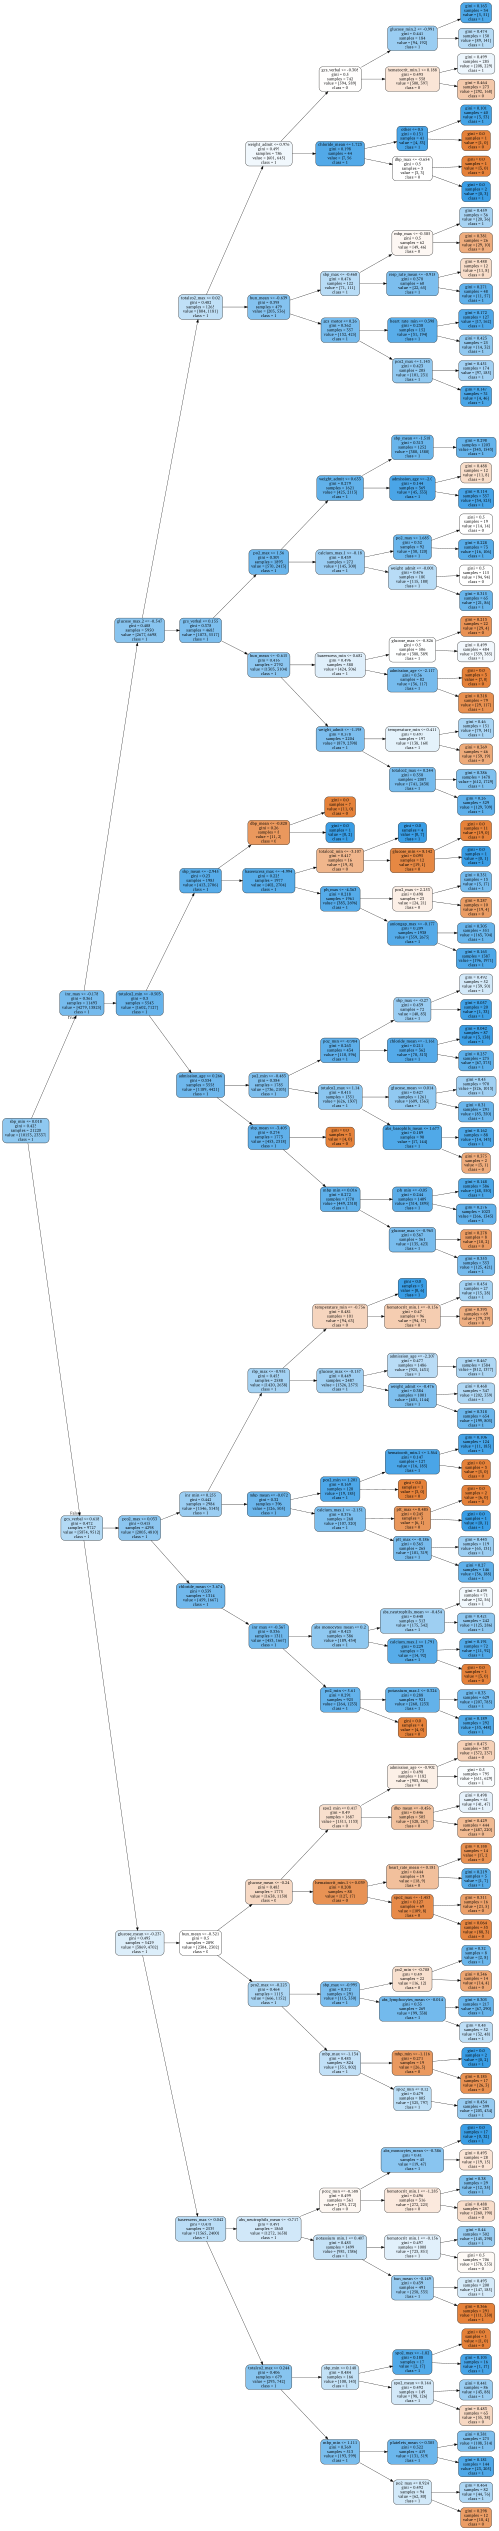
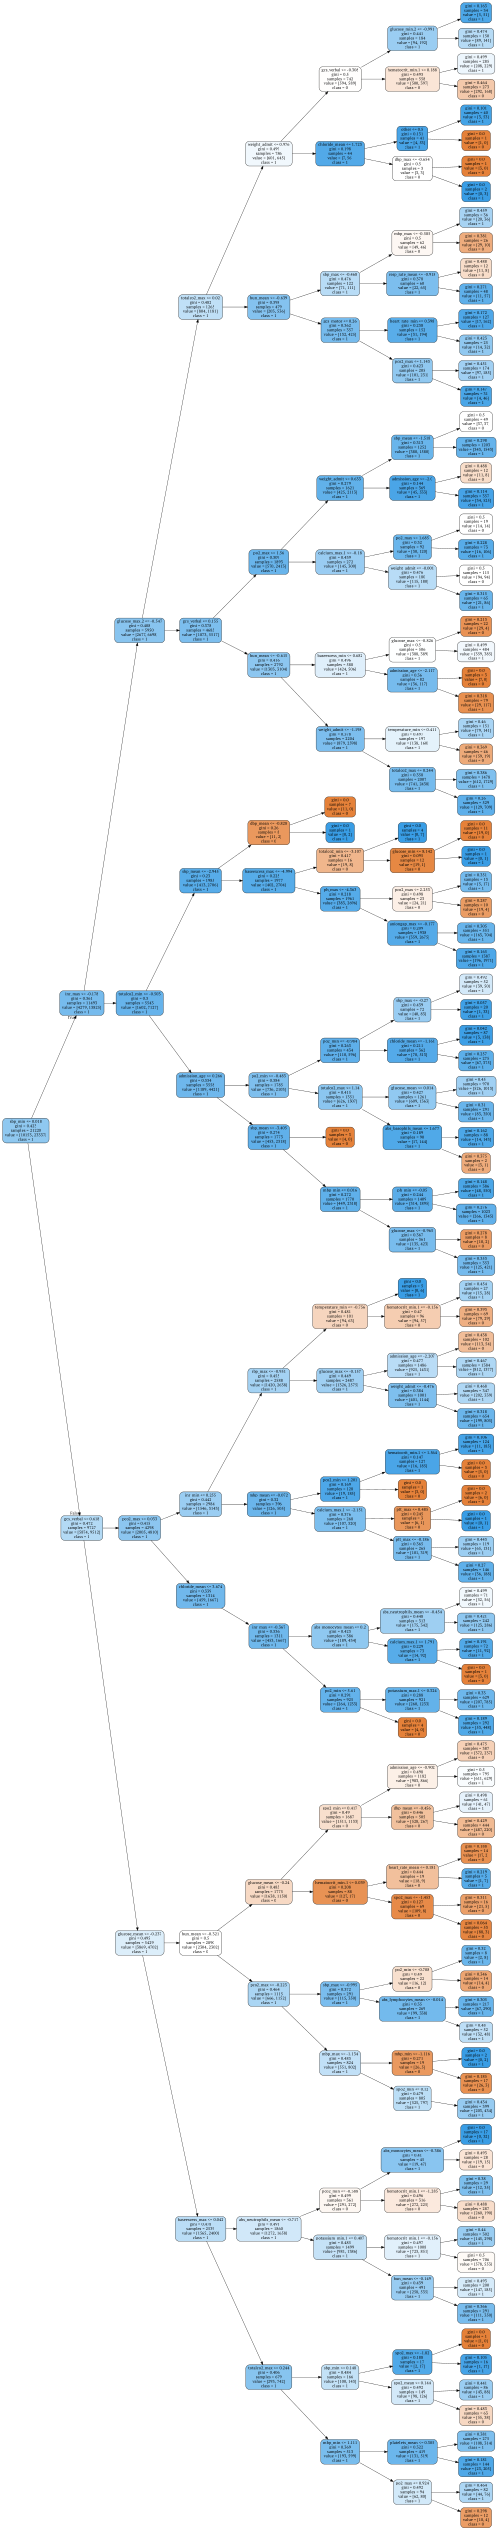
none -> (476, 422)
none -> (476, 1342)
(476, 2313) -> (476, 2313)
